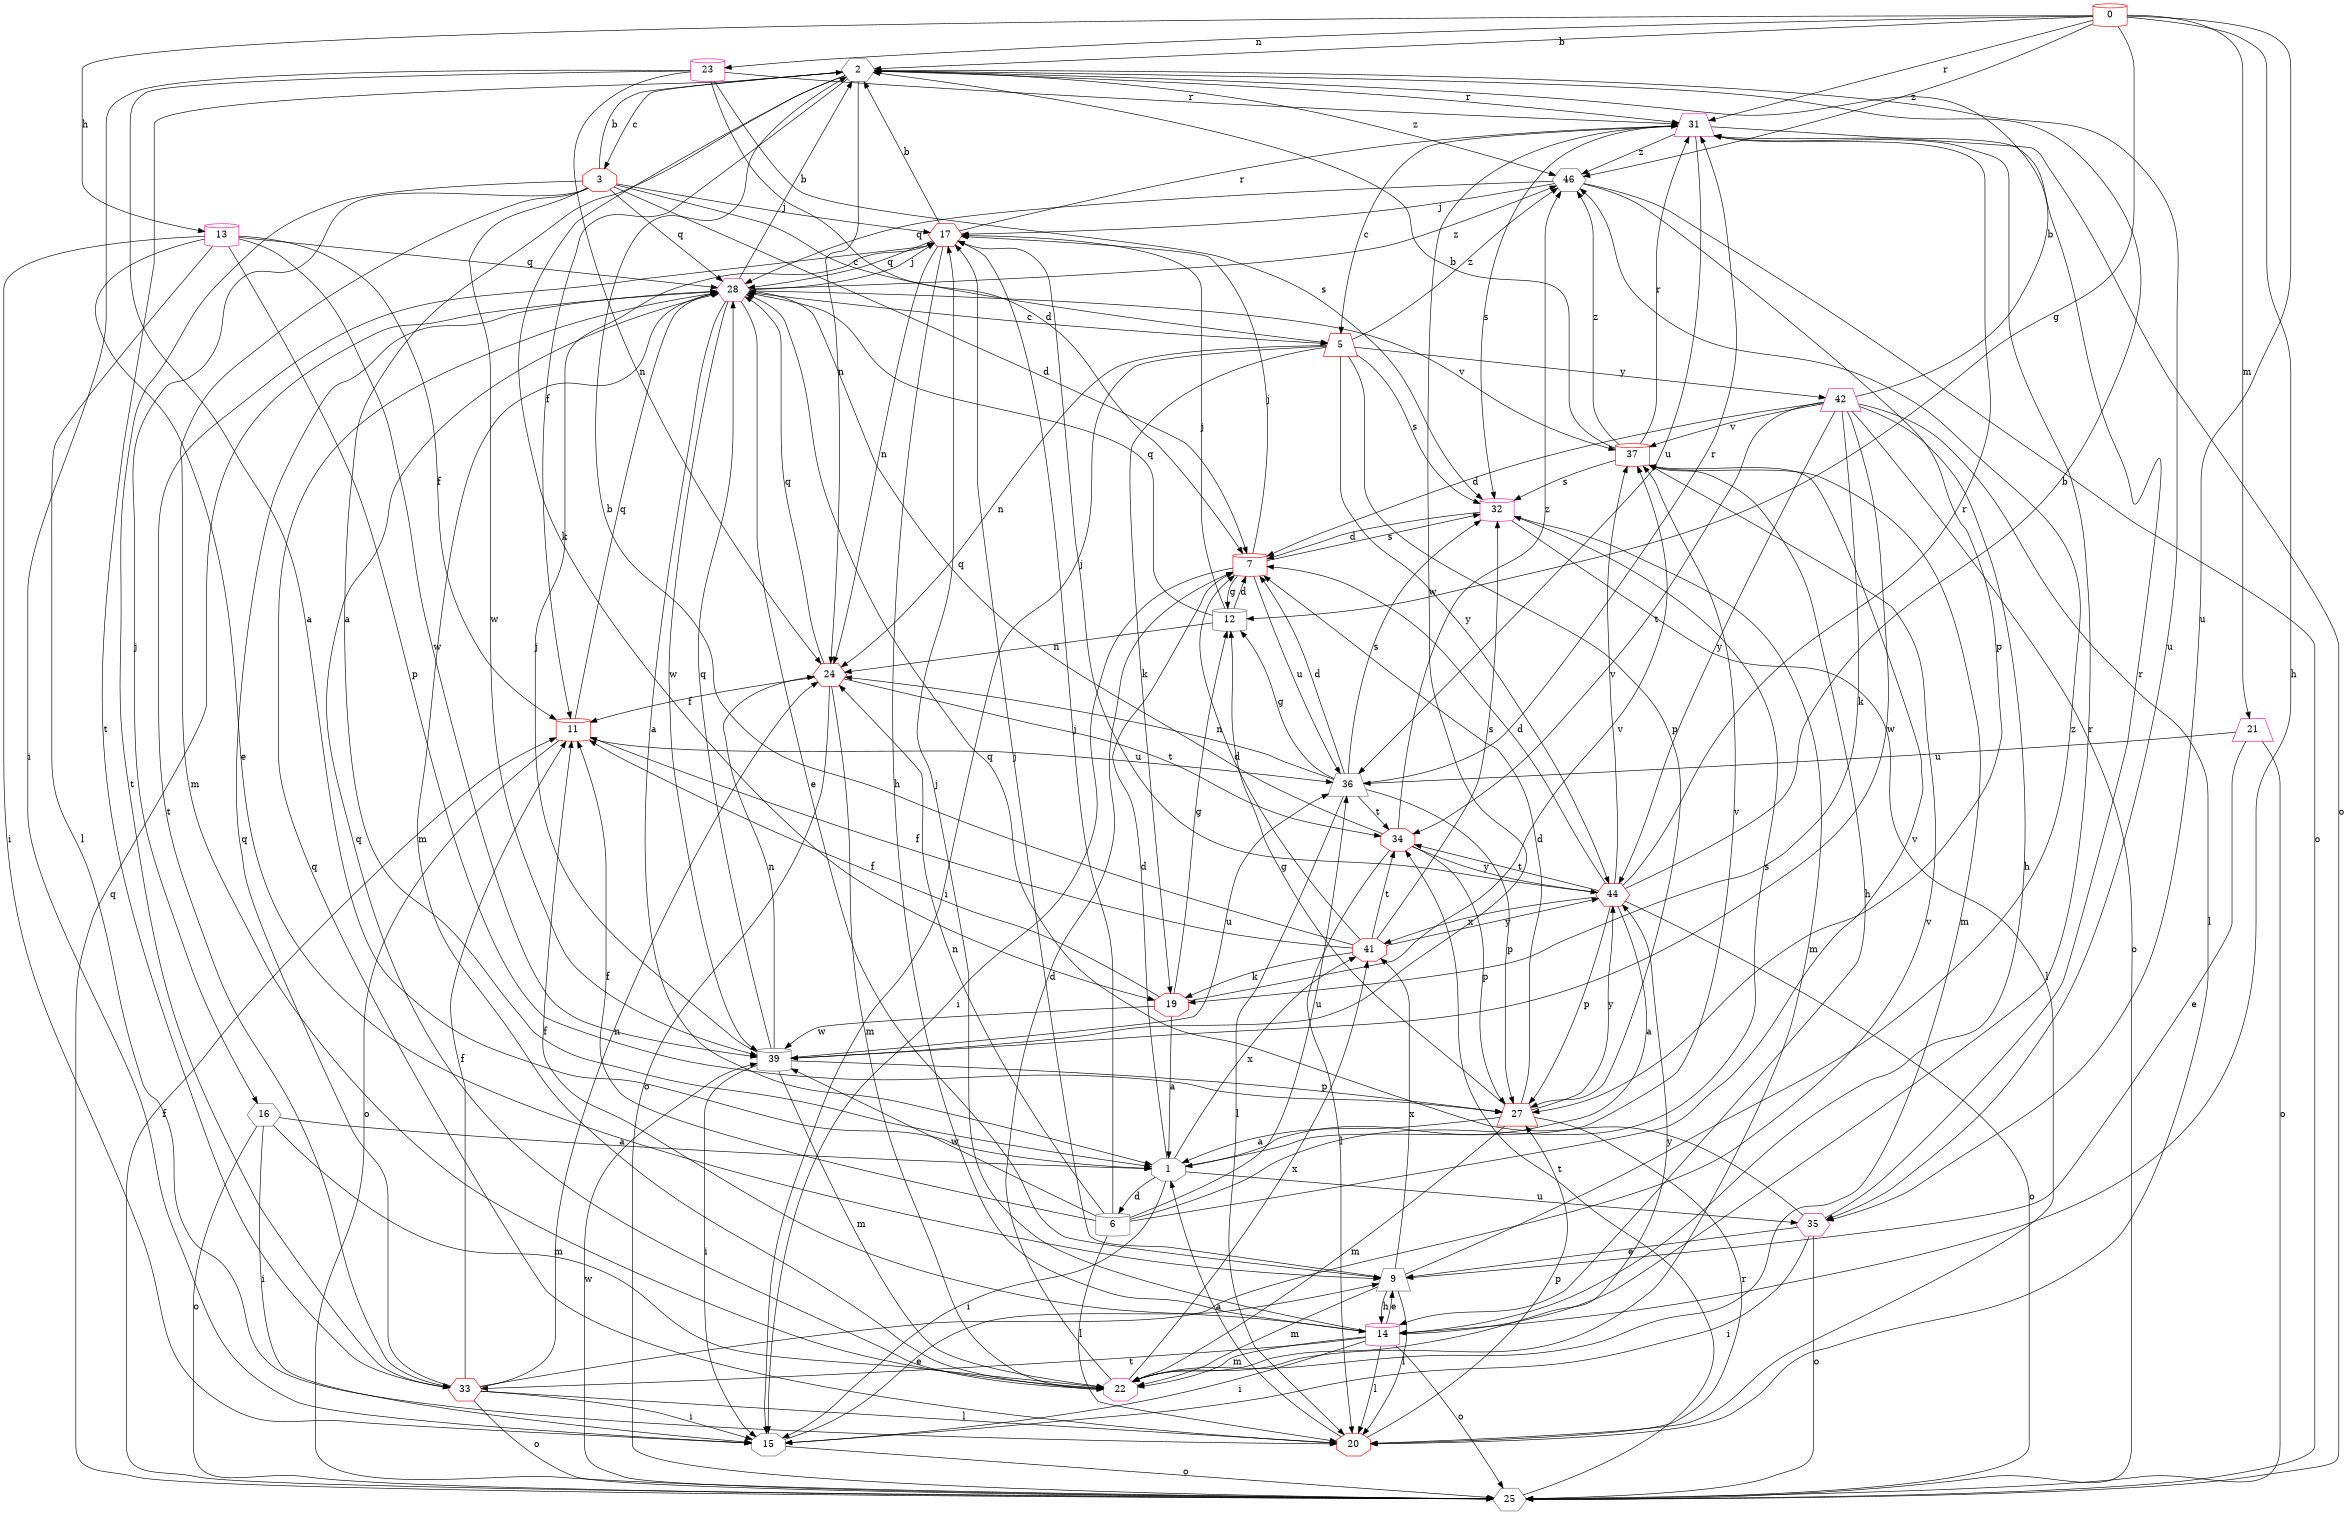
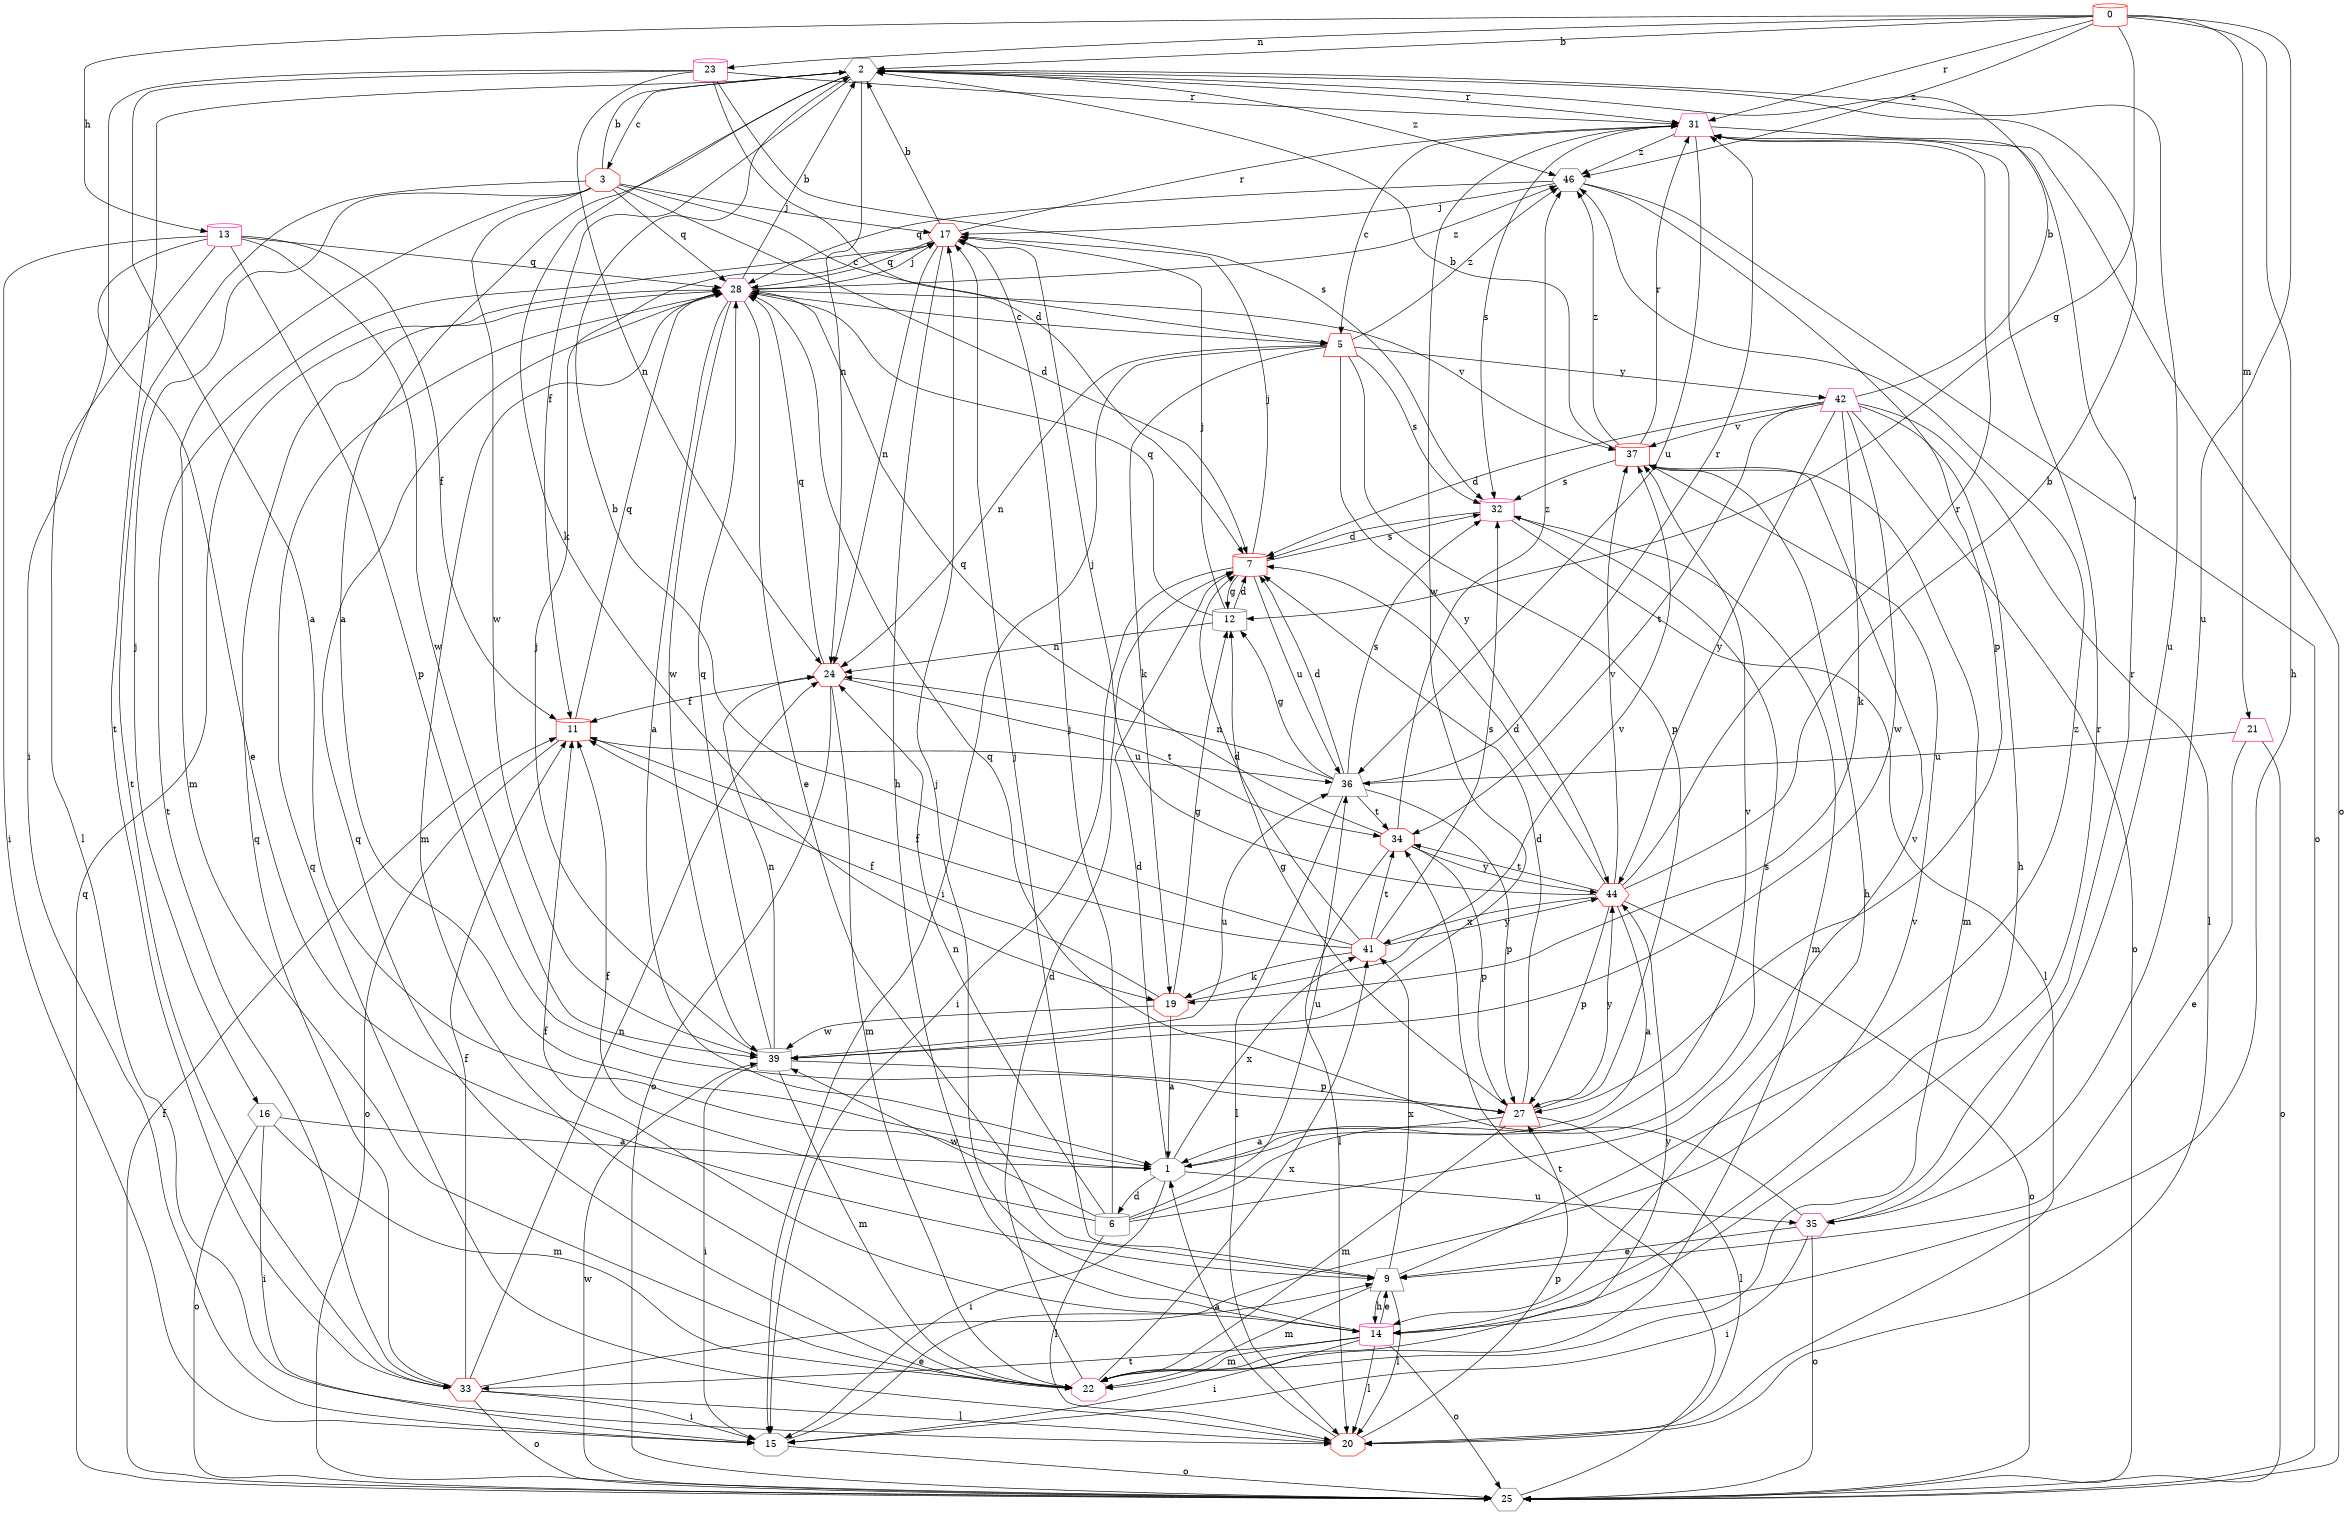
(1744, 1280) -> (1741, 1280)
